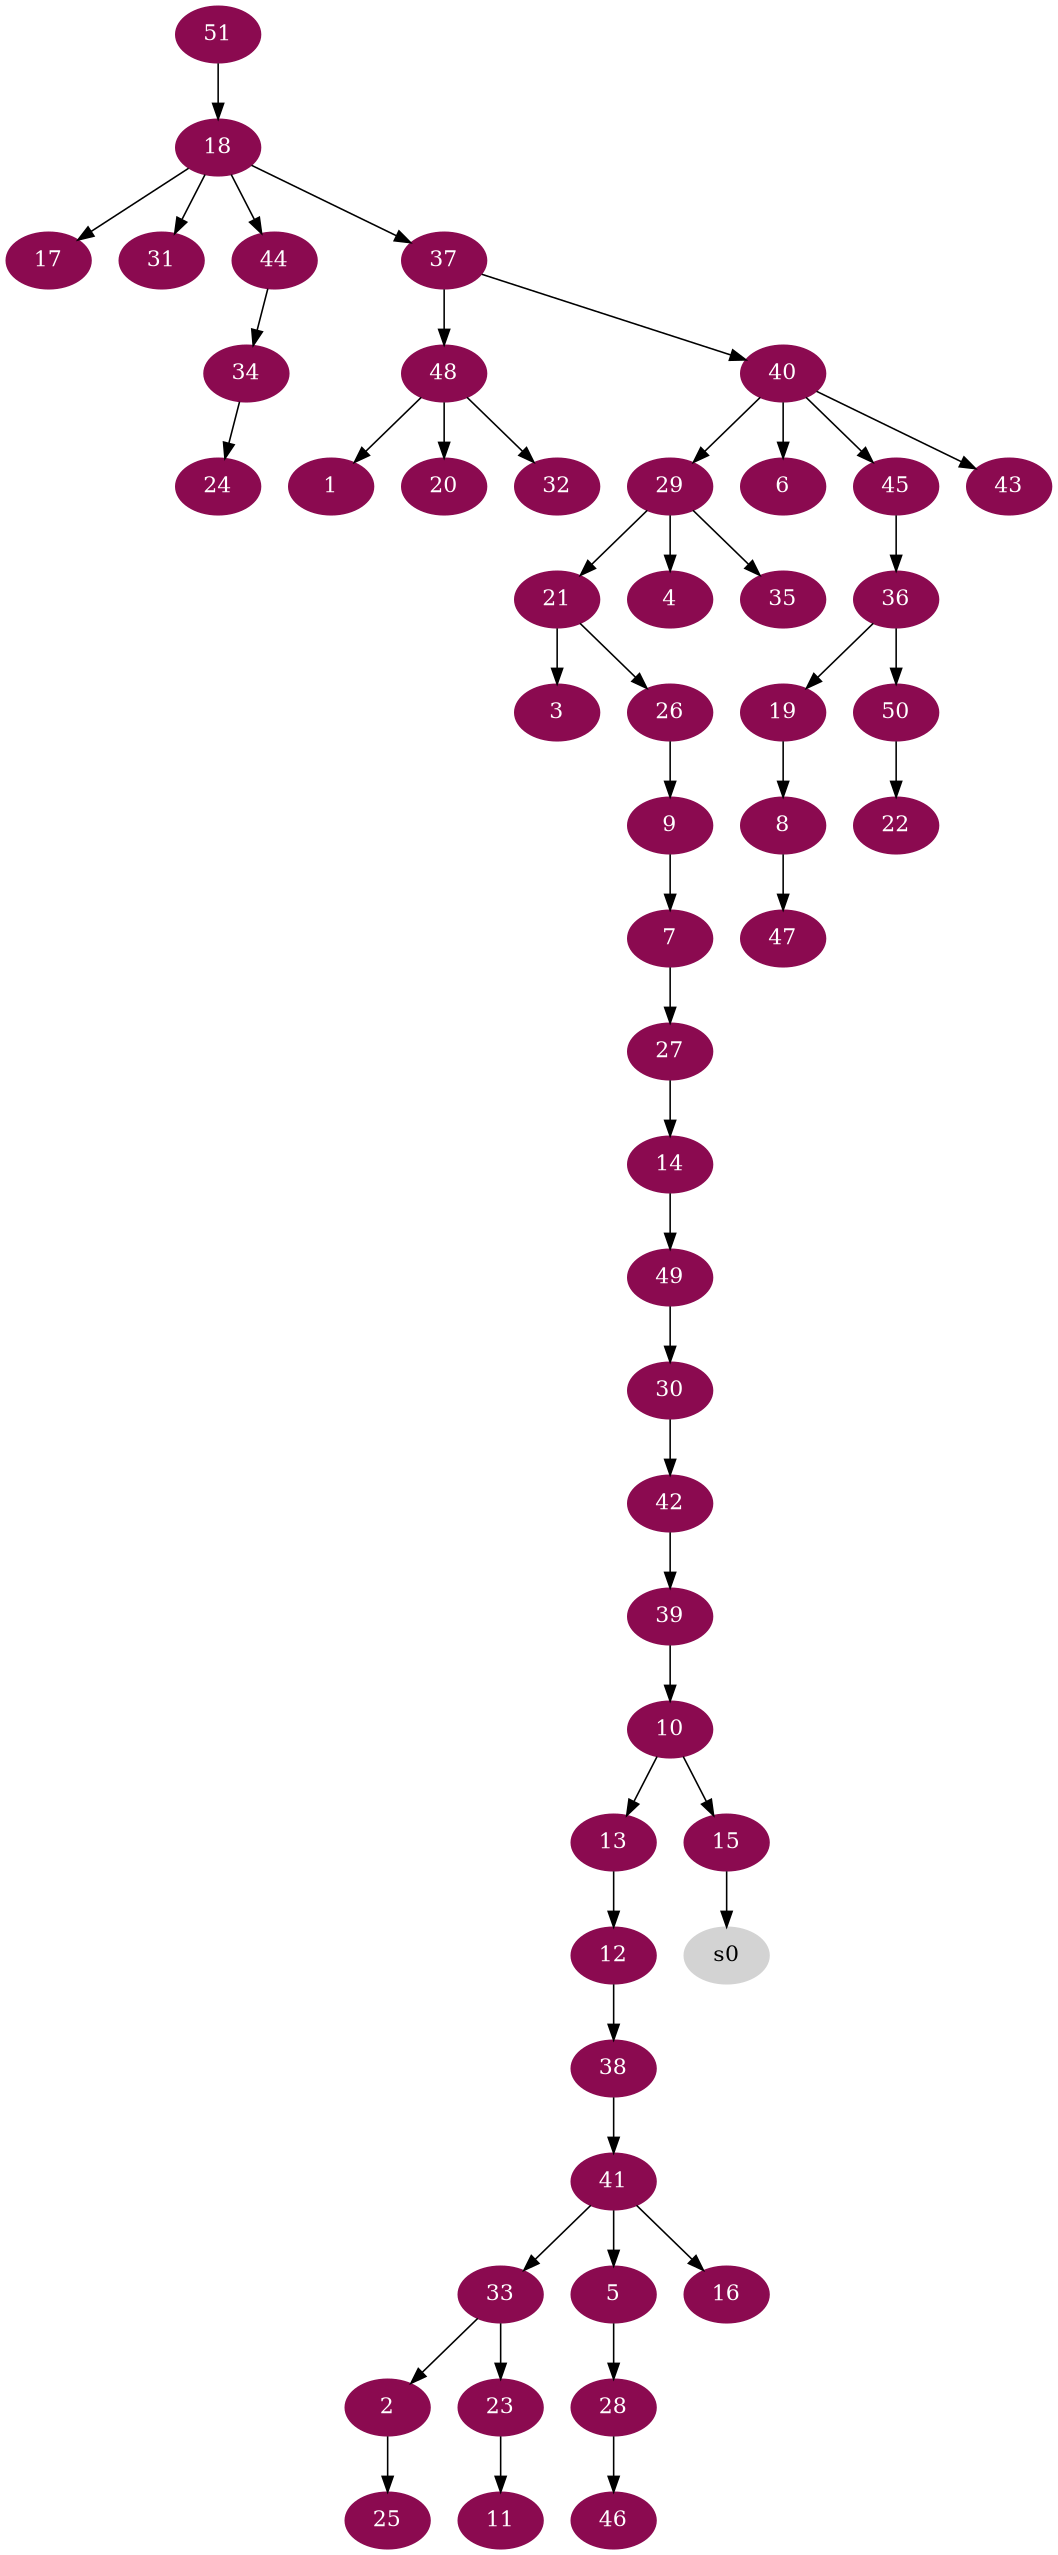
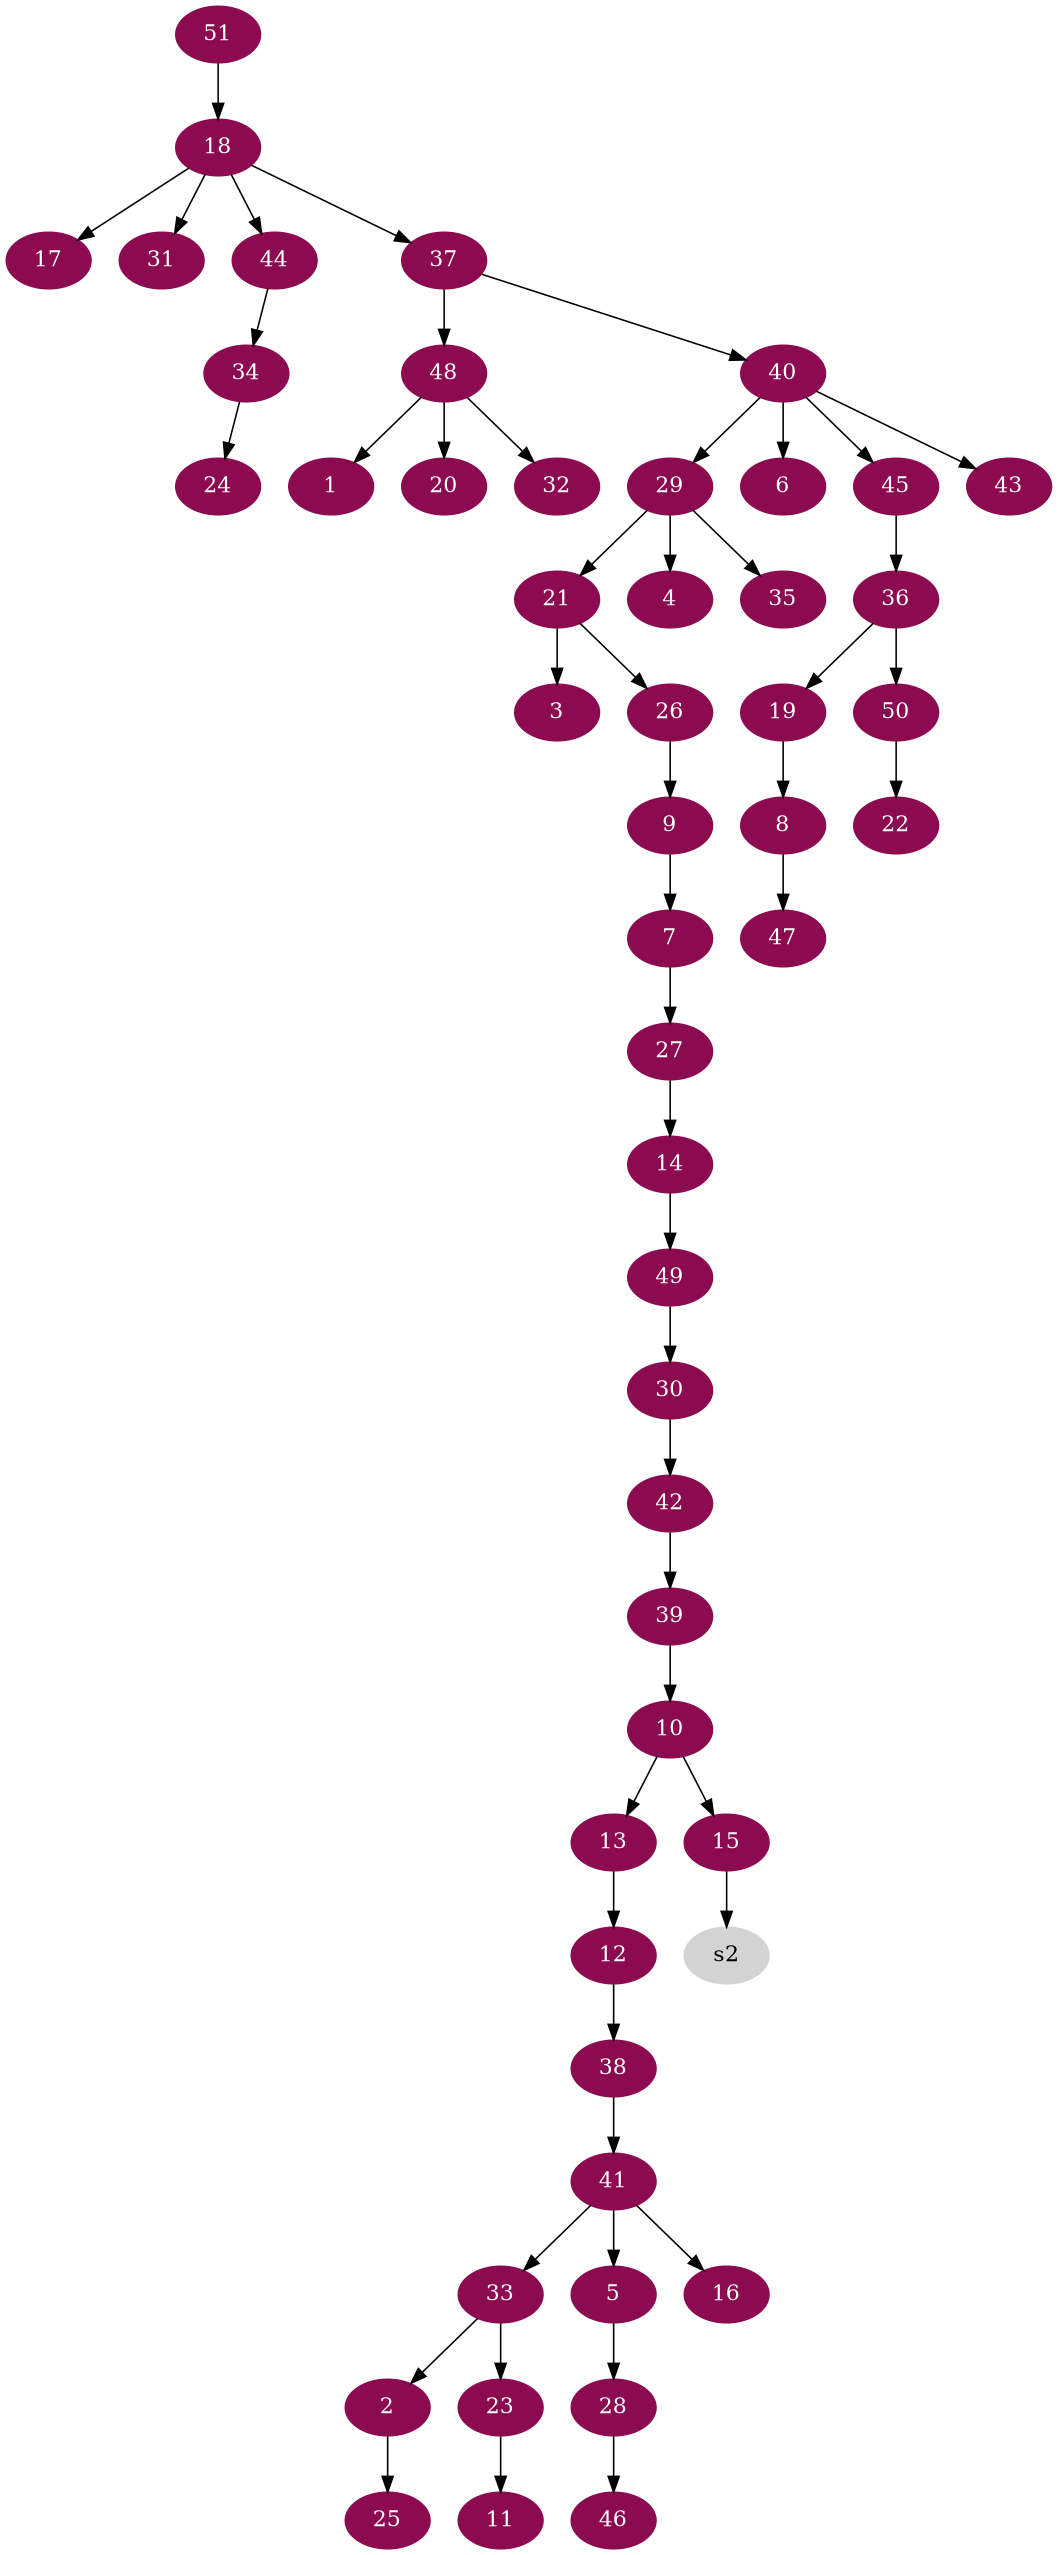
(727, 1956) -> (727, 1956)
